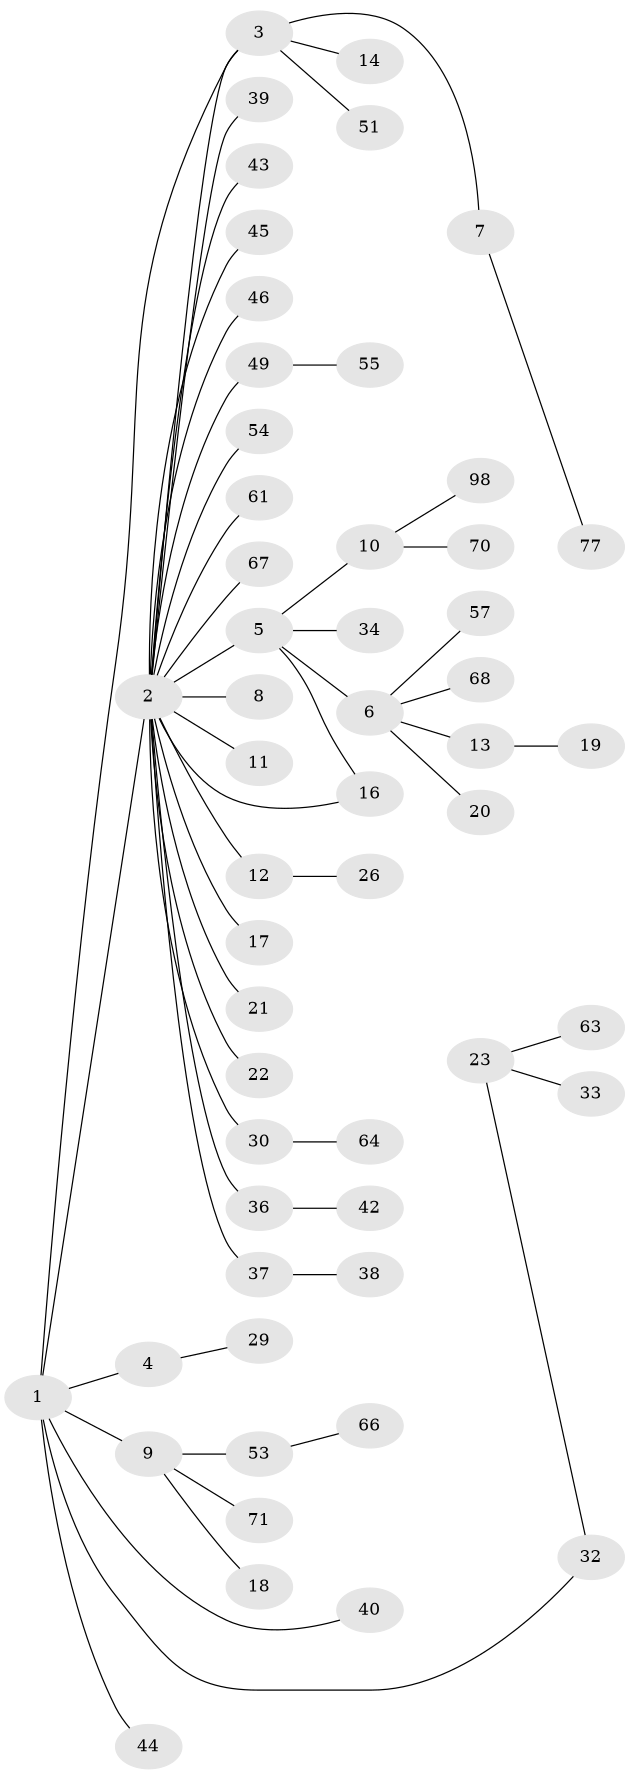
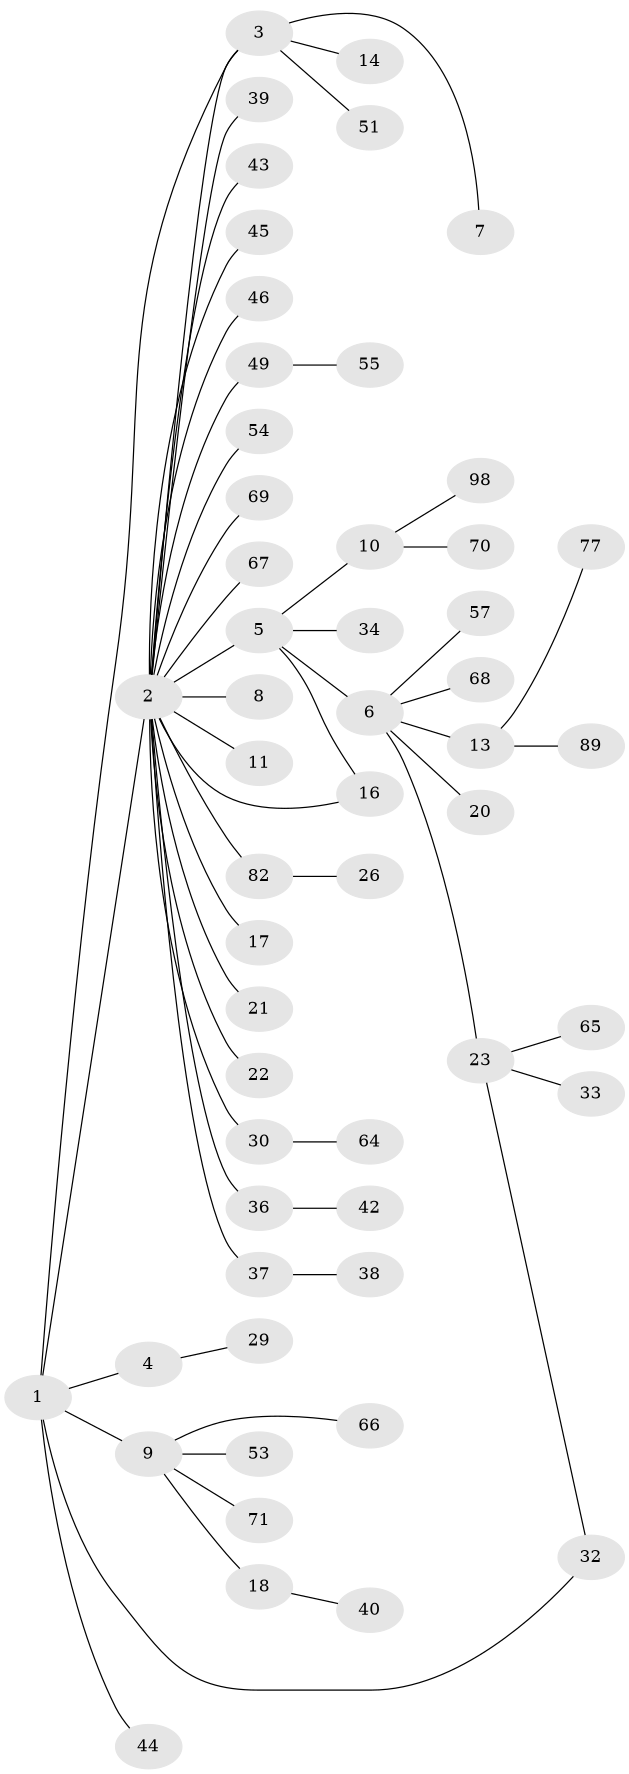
(536, 390) -> (548, 652)
(259, 498) -> (259, 498)
(591, 746) -> (591, 746)
(259, 876) -> (259, 876)
none -> (444, 881)
(591, 1028) -> (591, 1028)
(315, 1440) -> (254, 1417)
(162, 1576) -> (315, 1599)
